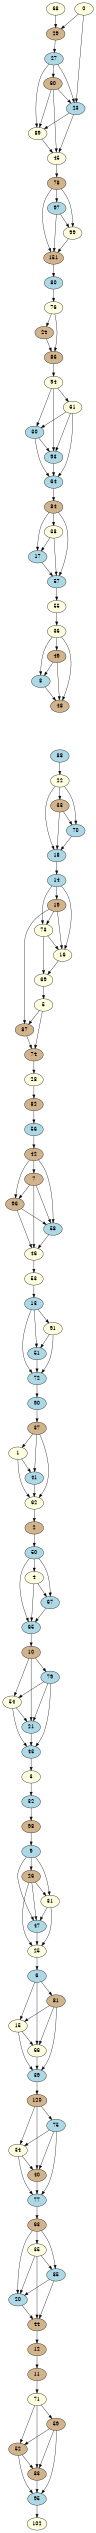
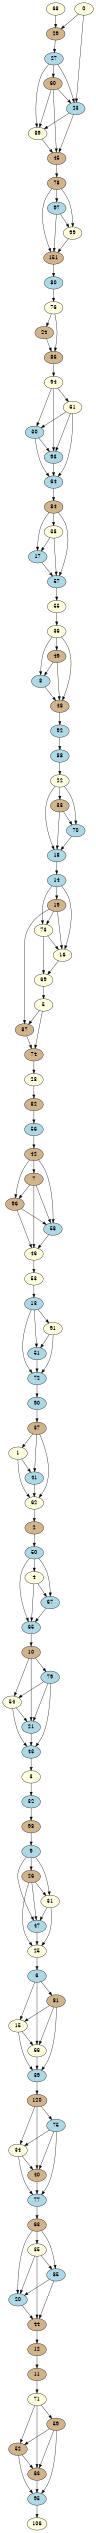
(57, 158) -> (57, 158)
none -> (60, 731)
(37, 2524) -> (37, 2524)
